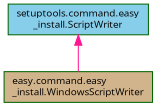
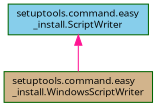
(78, 87) -> (78, 87)
